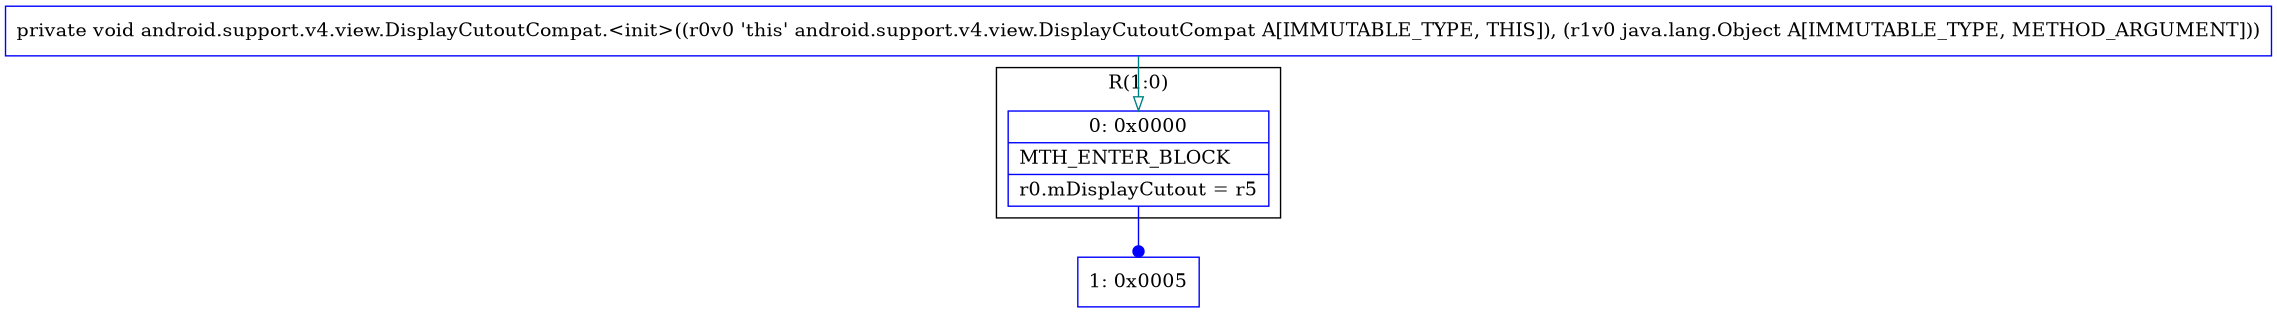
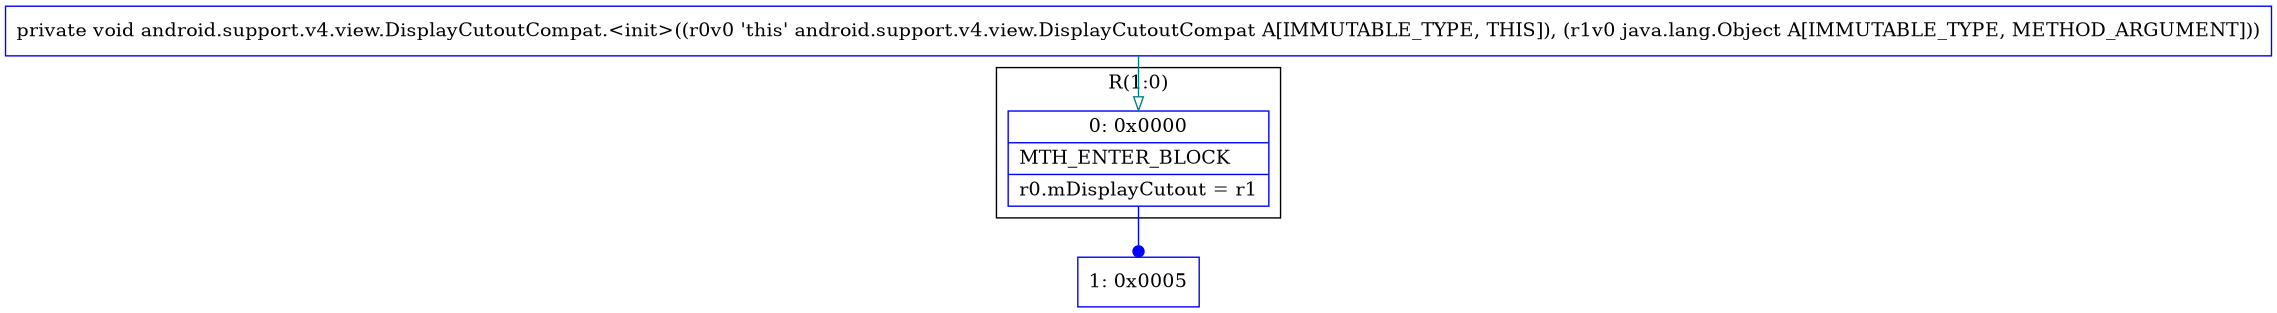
(1139, 190) -> (1139, 190)
